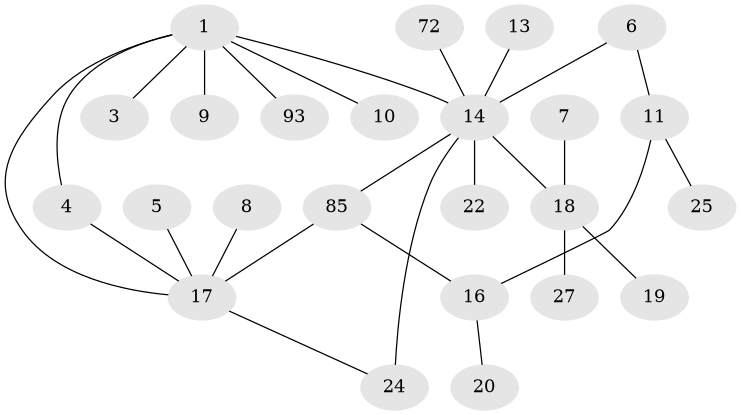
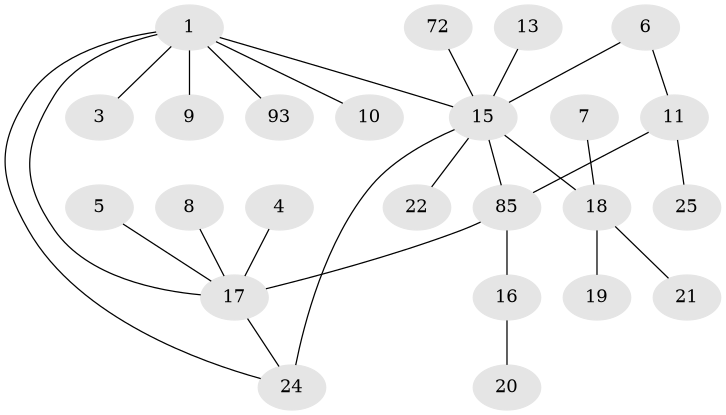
(78, 84) -> (26, 227)
(475, 118) -> (483, 118)
(605, 233) -> (600, 158)
(565, 298) -> (687, 298)
